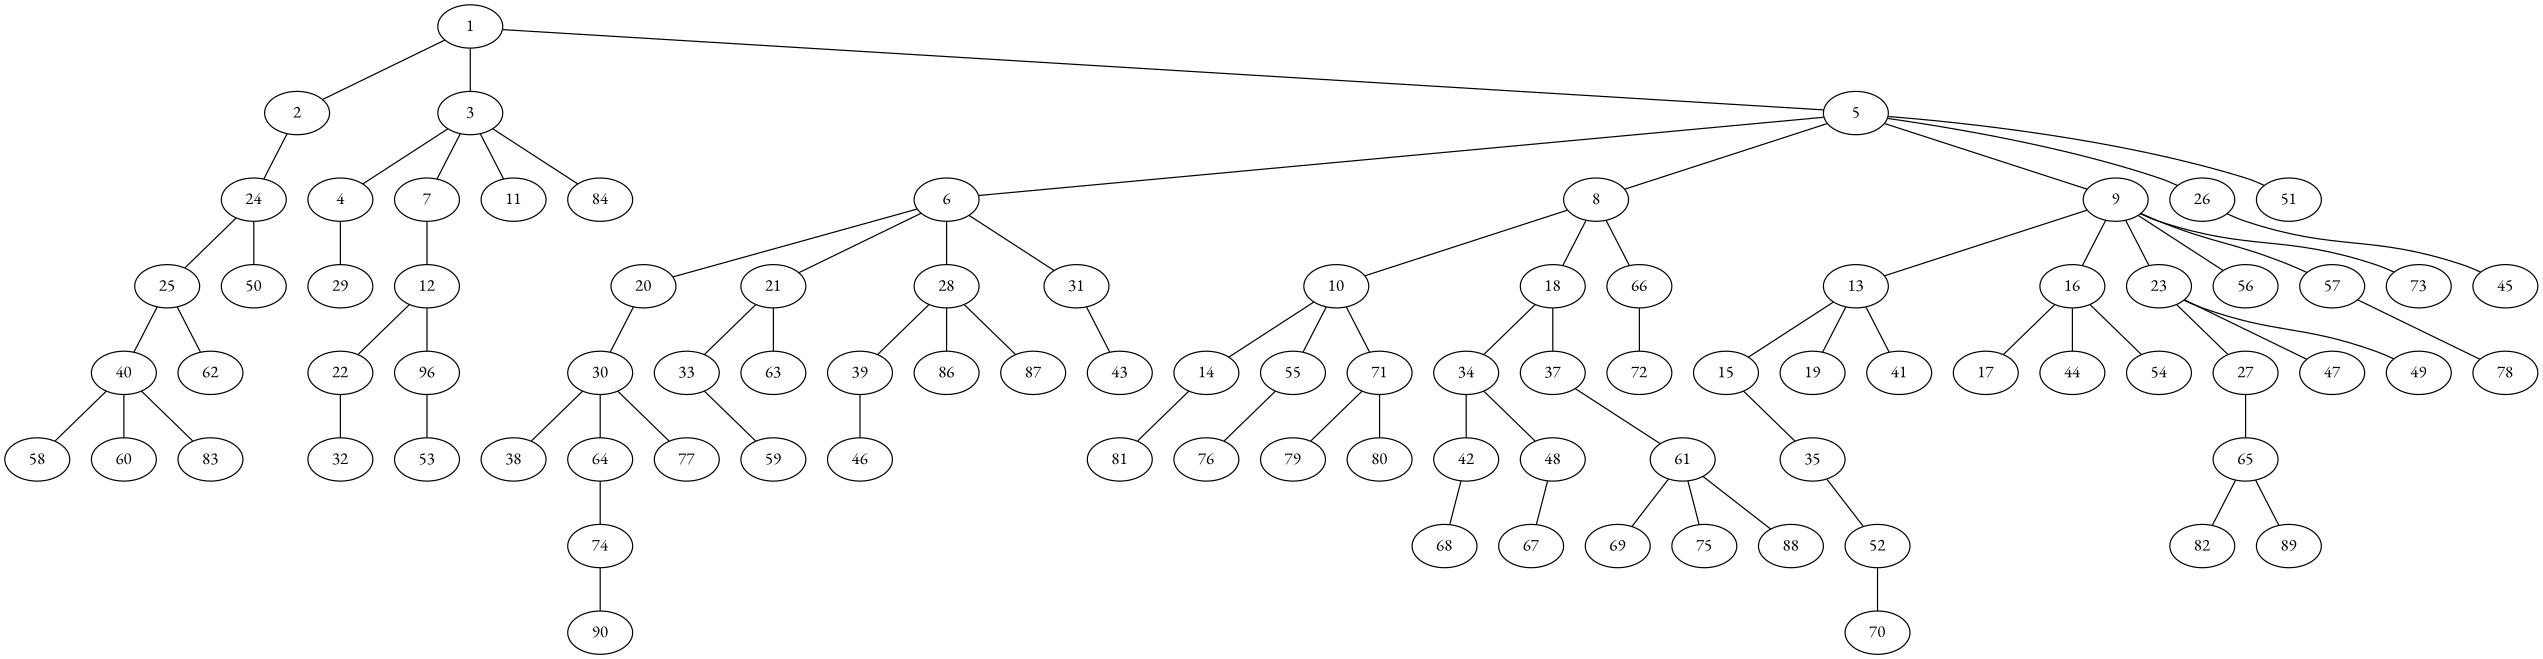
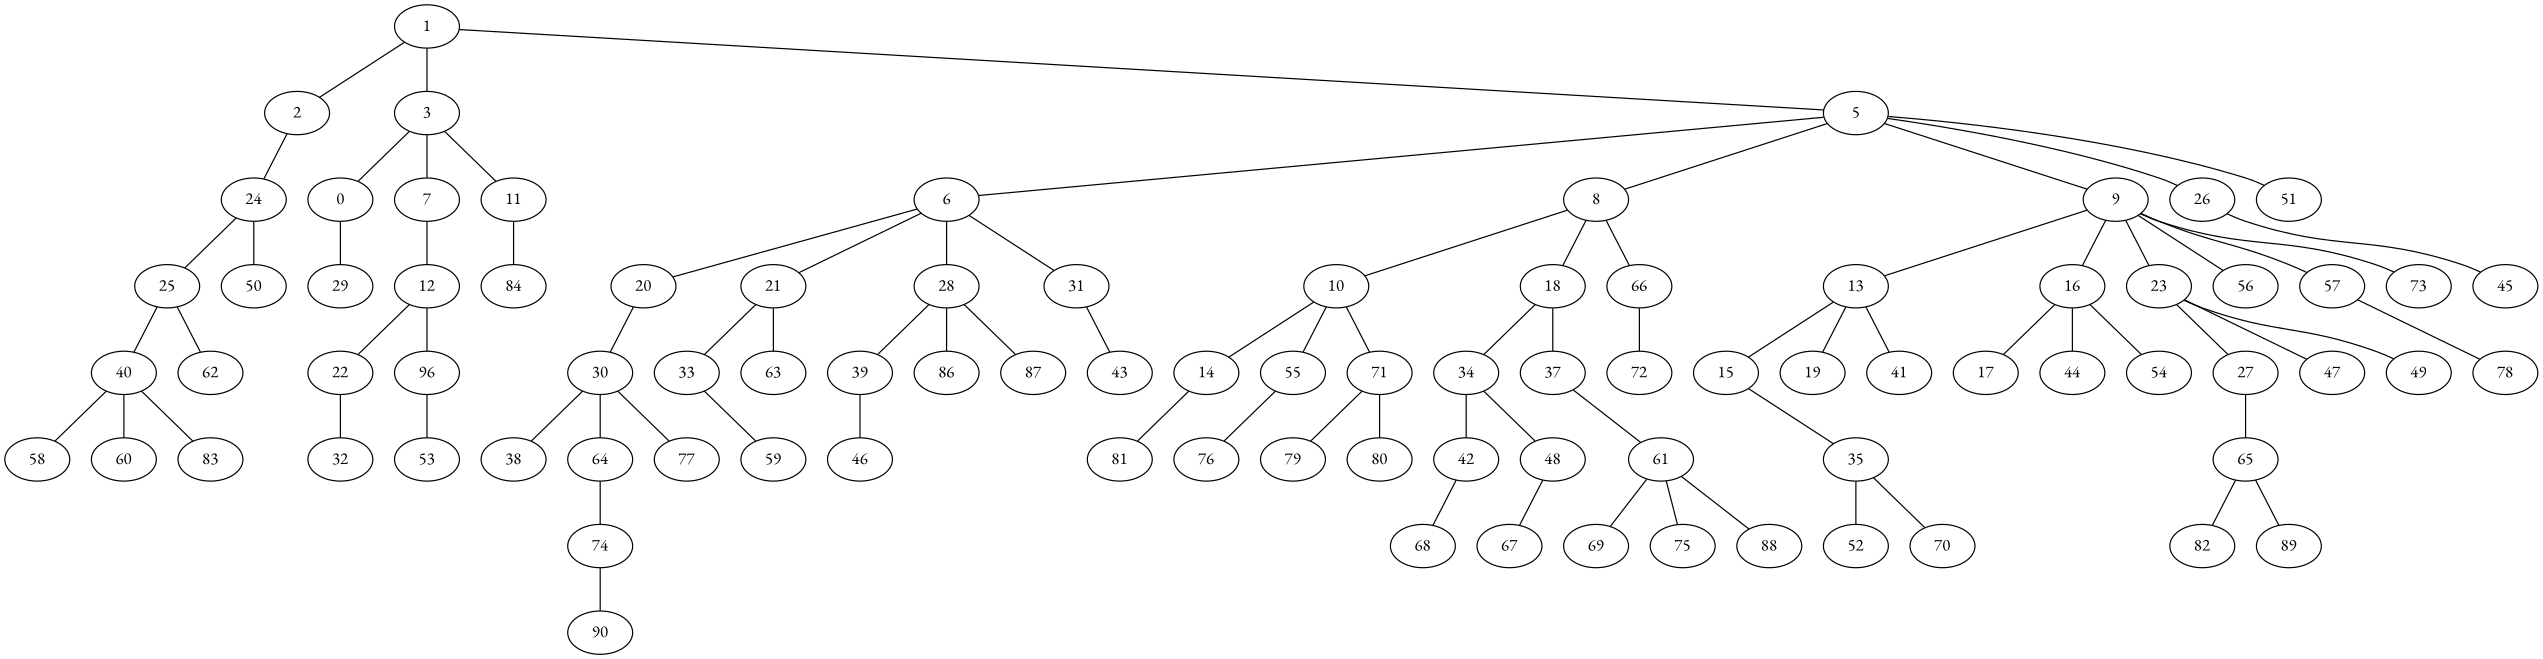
(535, 156) -> (514, 243)
(340, 200) -> (340, 200)
(1878, 589) -> (1899, 503)
